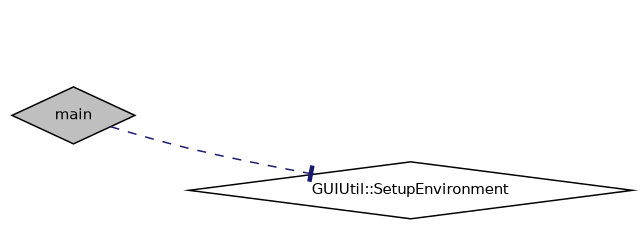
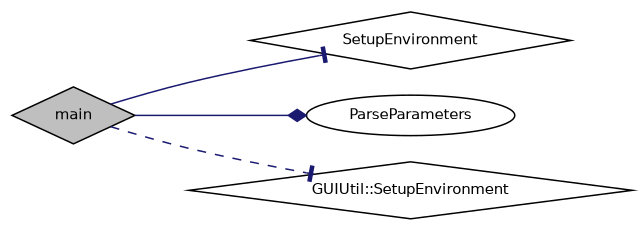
none -> (411, 40)
none -> (411, 115)
